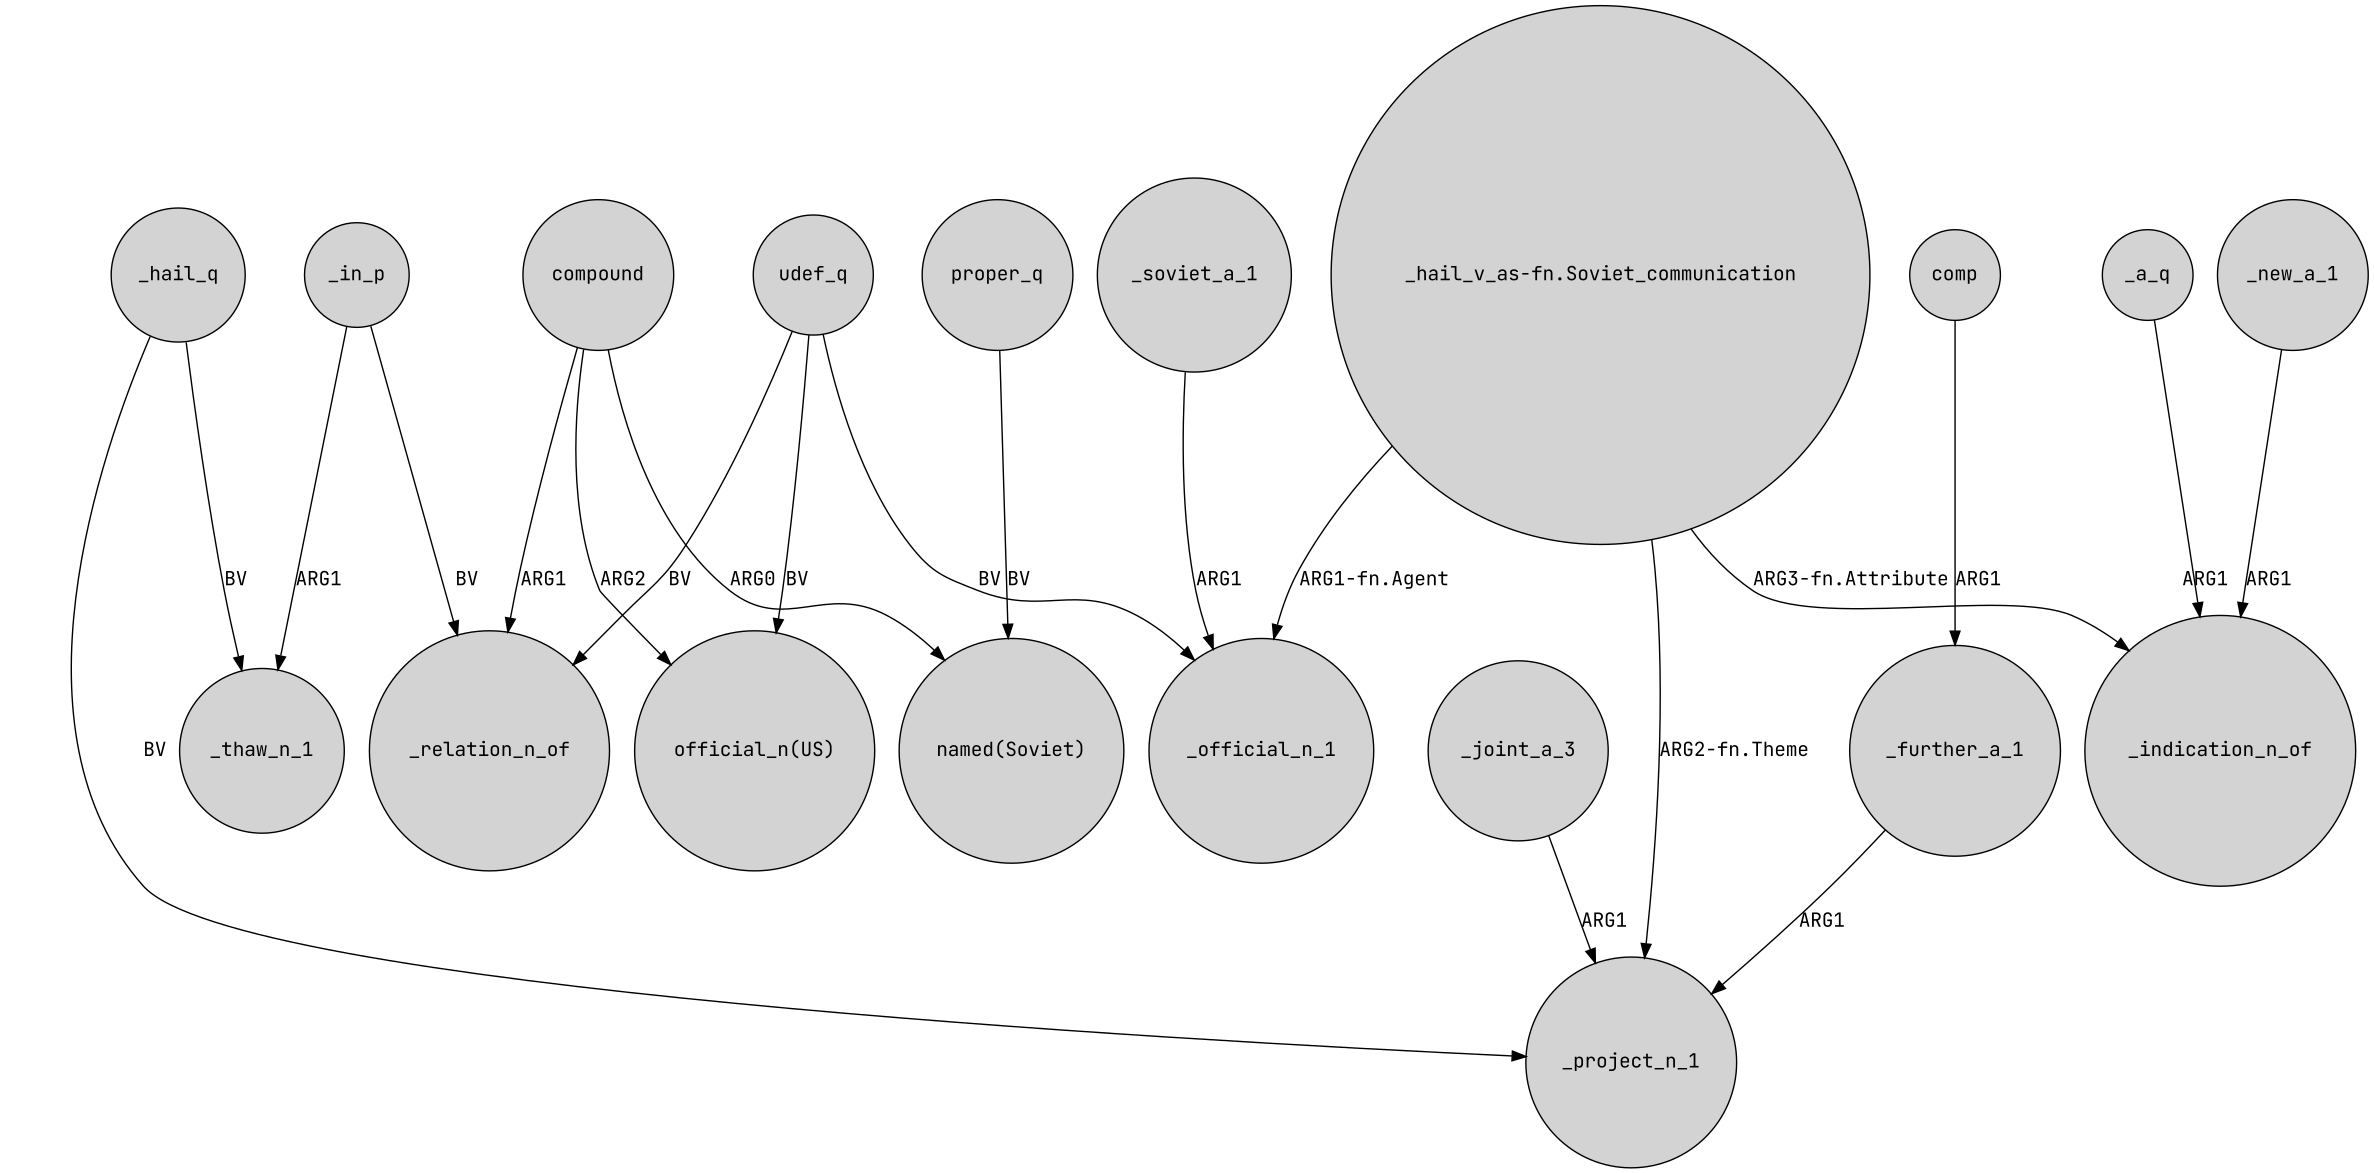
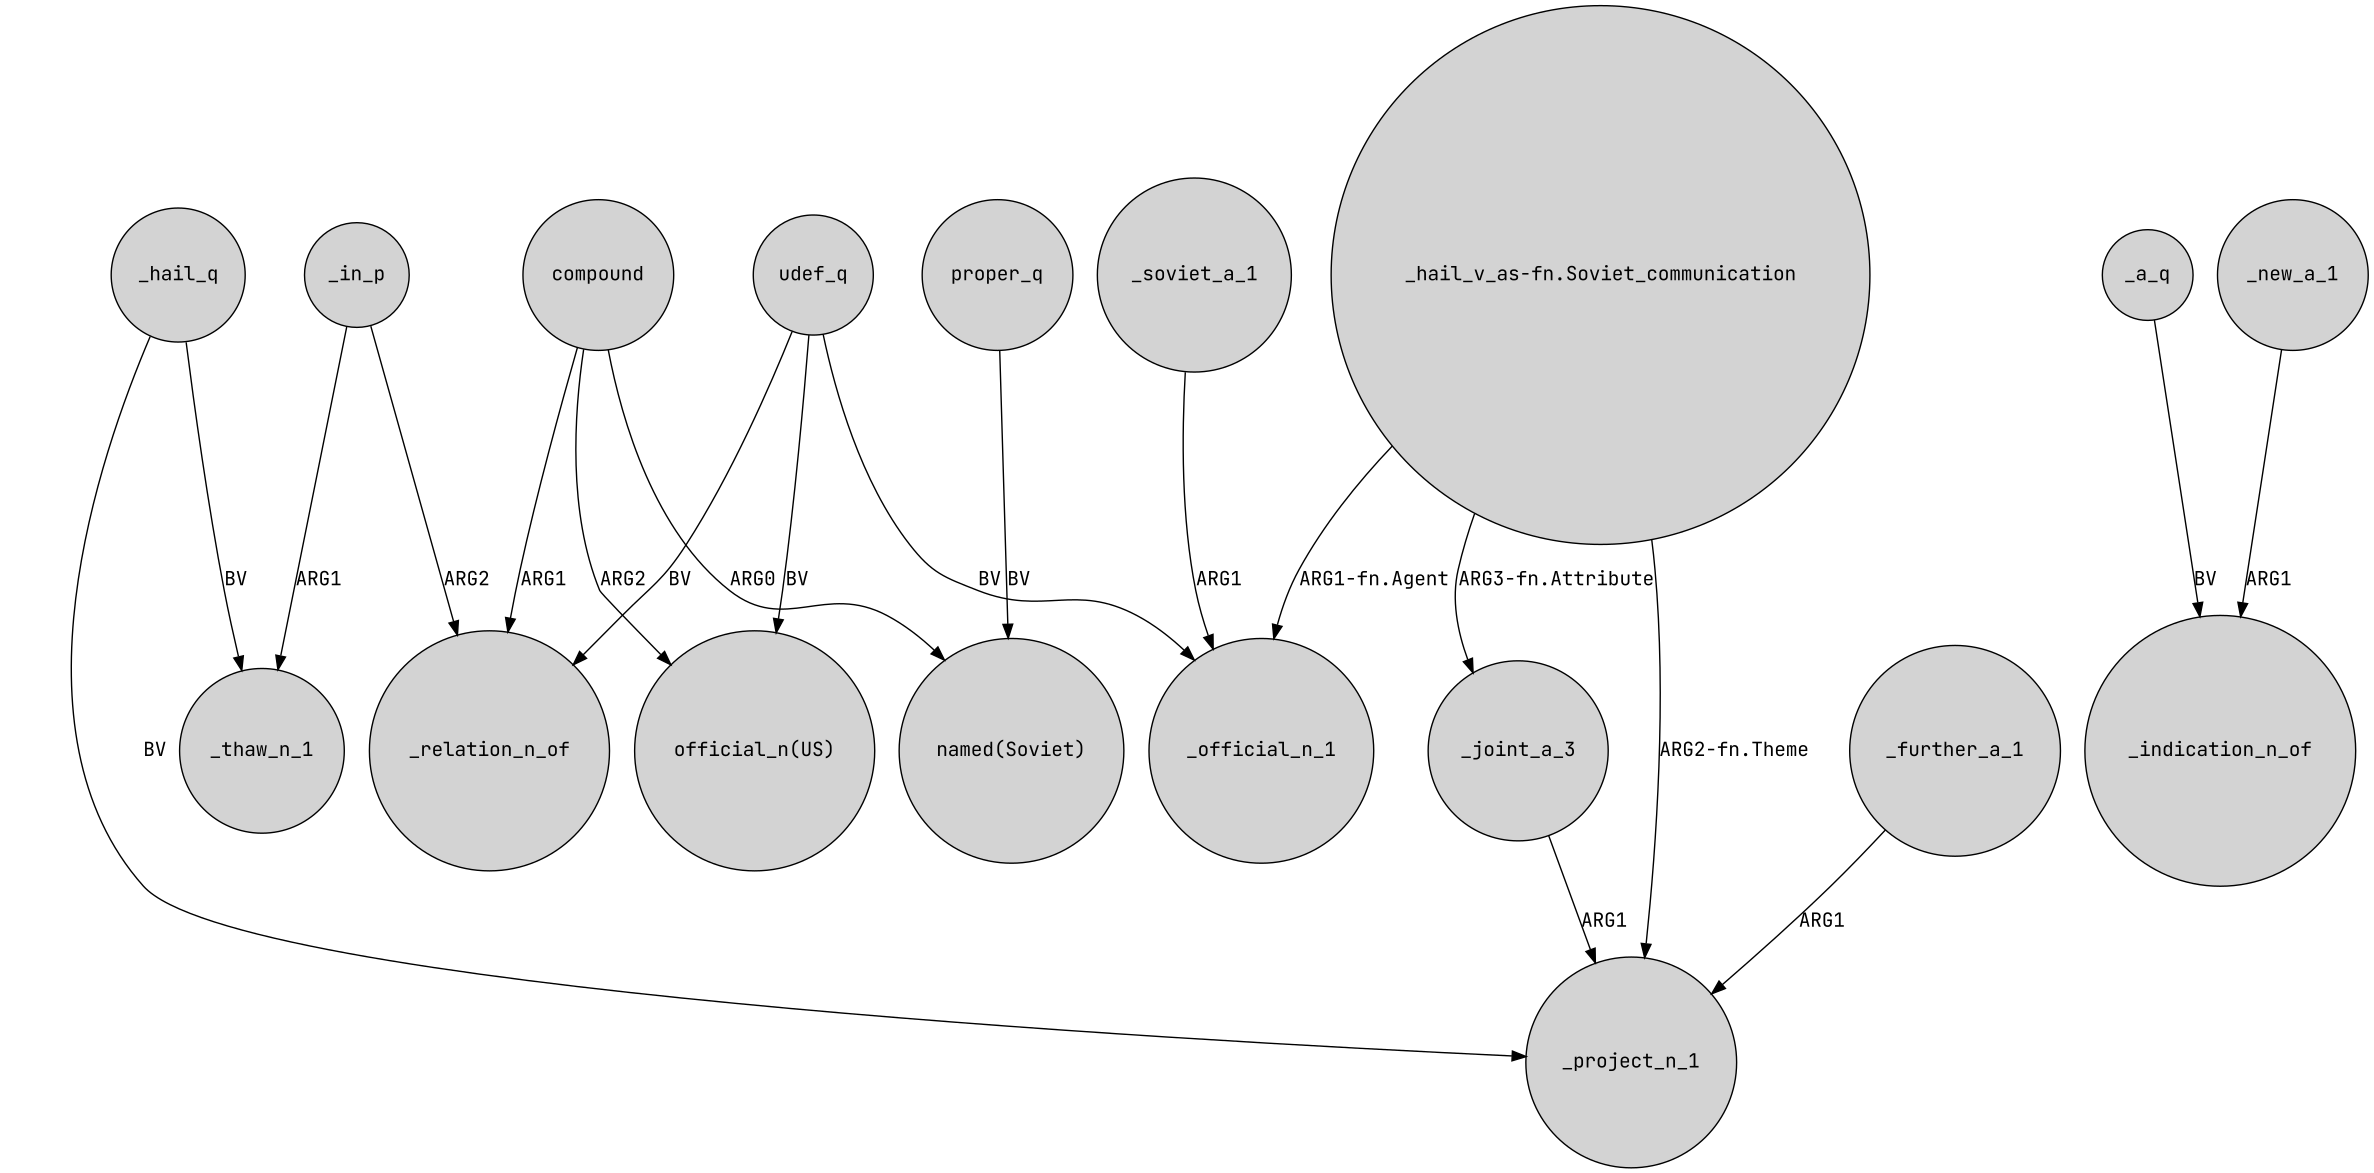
(1955, 275) -> none
(467, 580) -> (467, 580)
(2206, 580) -> (2206, 580)
(1894, 608) -> (1456, 586)
